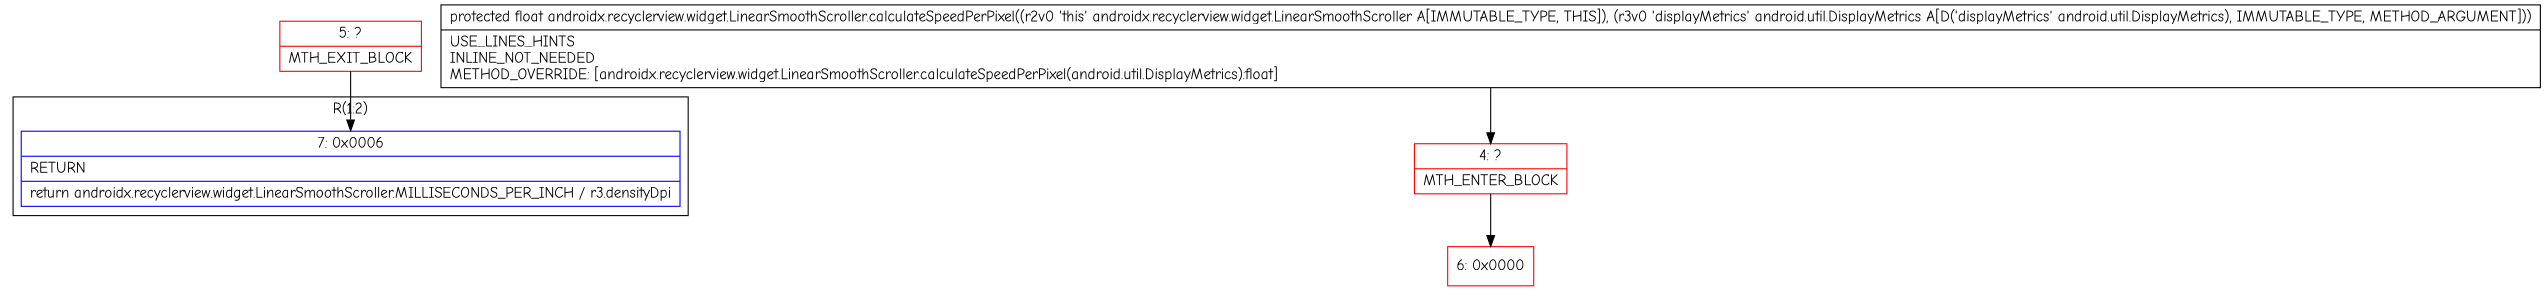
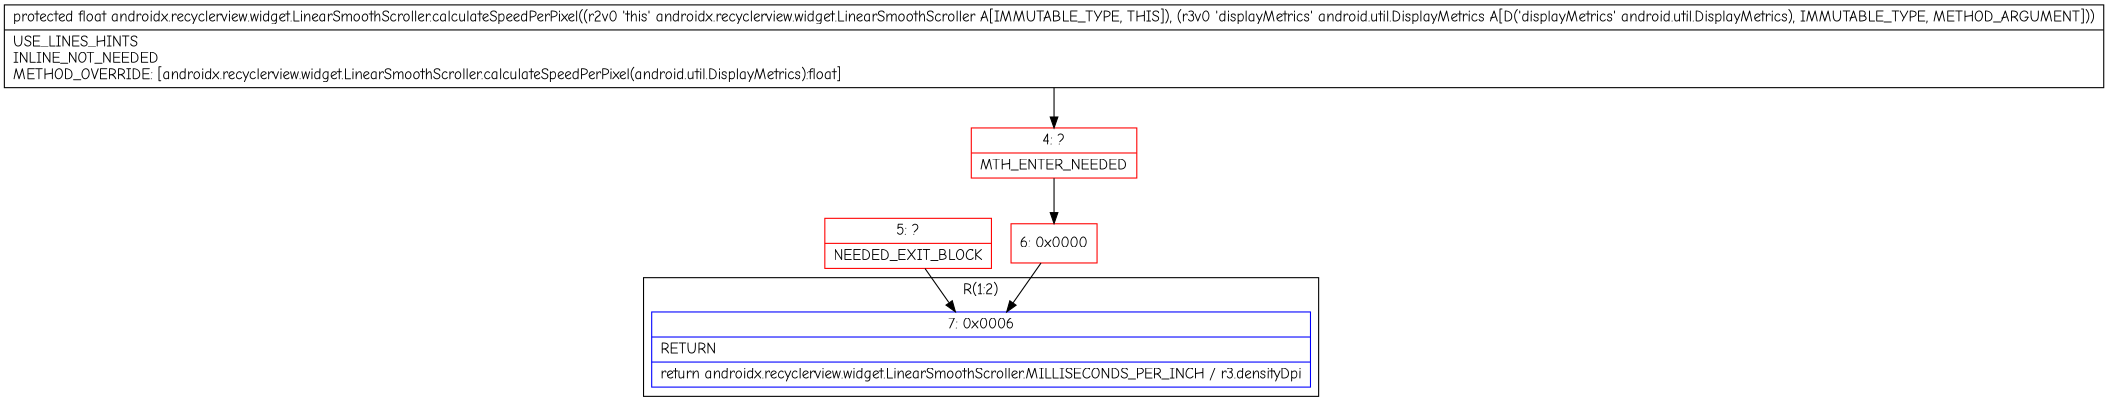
(351, 58) -> (908, 255)
(1491, 181) -> (1054, 165)
none -> (1026, 285)
